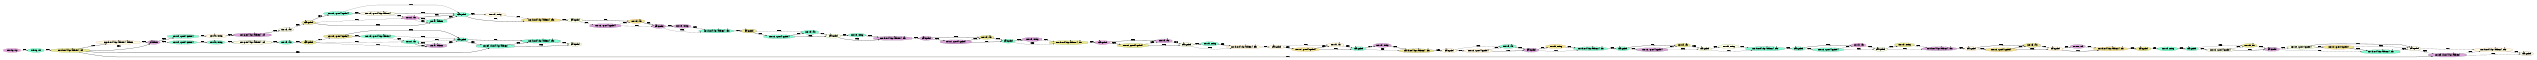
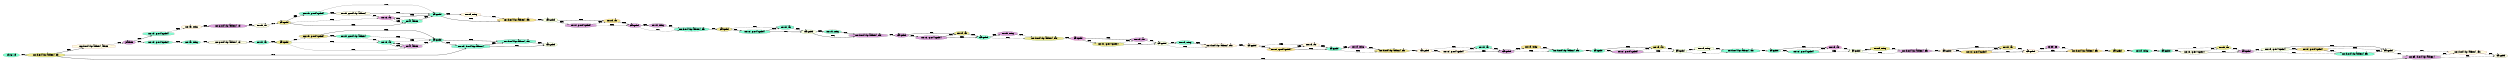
(2078, 46) -> (2052, 47)
(12, 50) -> none
(119, 50) -> none
